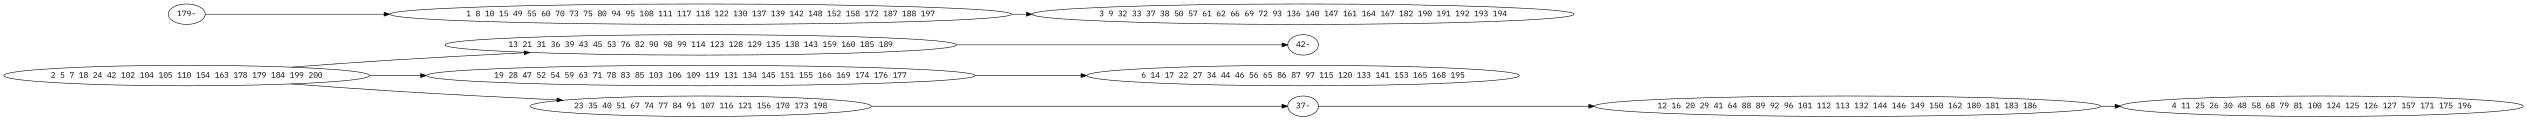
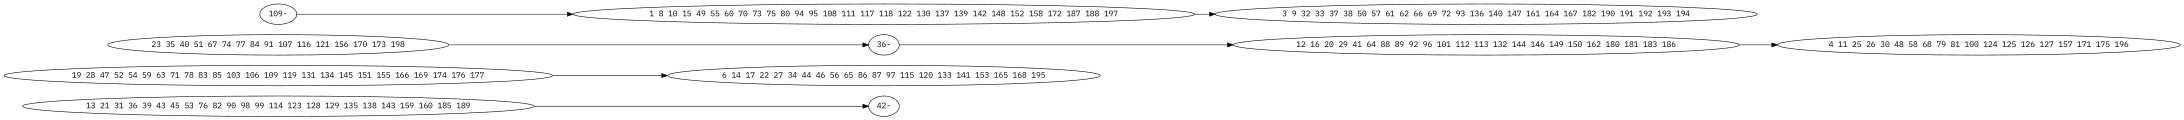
(187, 14) -> (278, 14)
(187, 76) -> none
(1303, 106) -> (884, 45)
